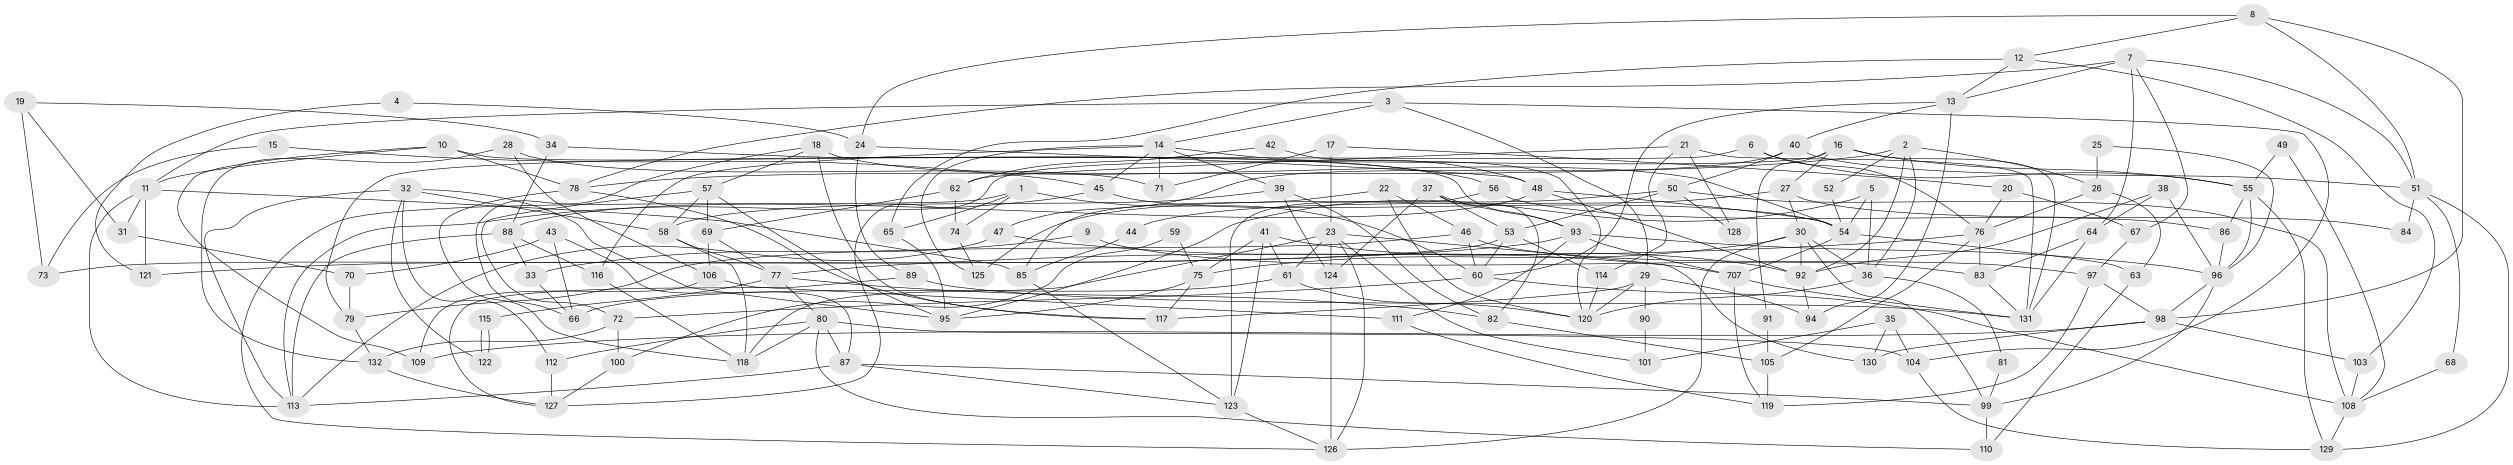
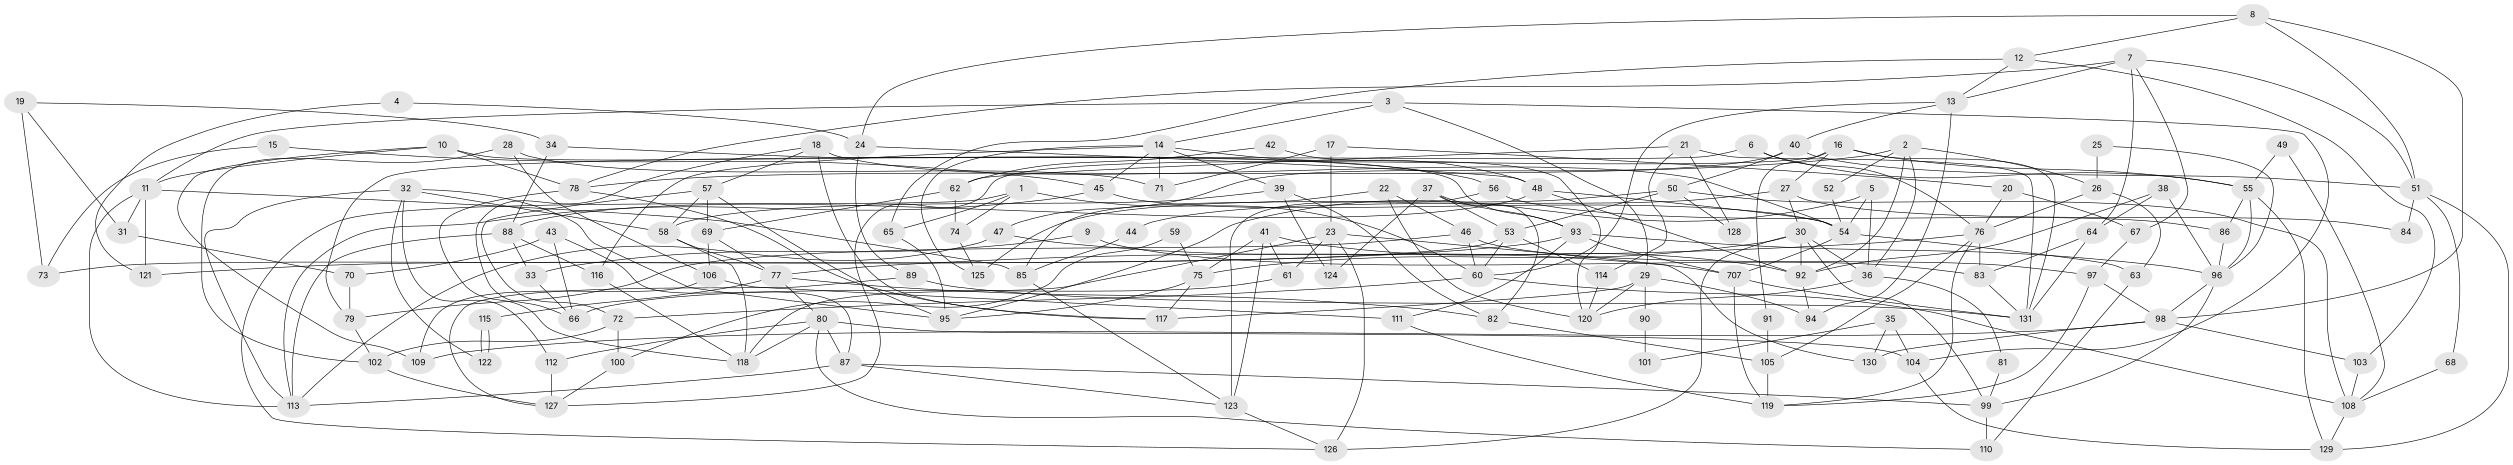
(1434, 303) -> none
(1465, 328) -> none
(375, 363) -> (375, 363)
(1331, 363) -> none
none -> (1929, 378)
